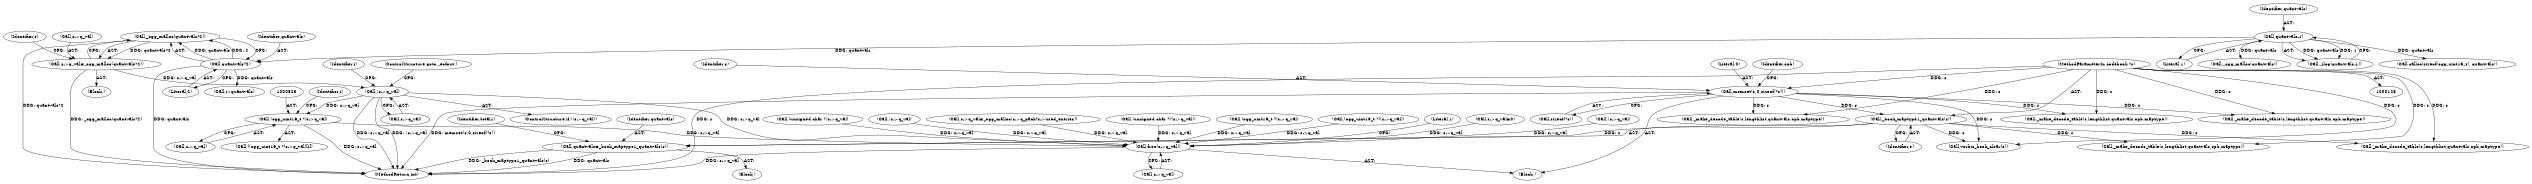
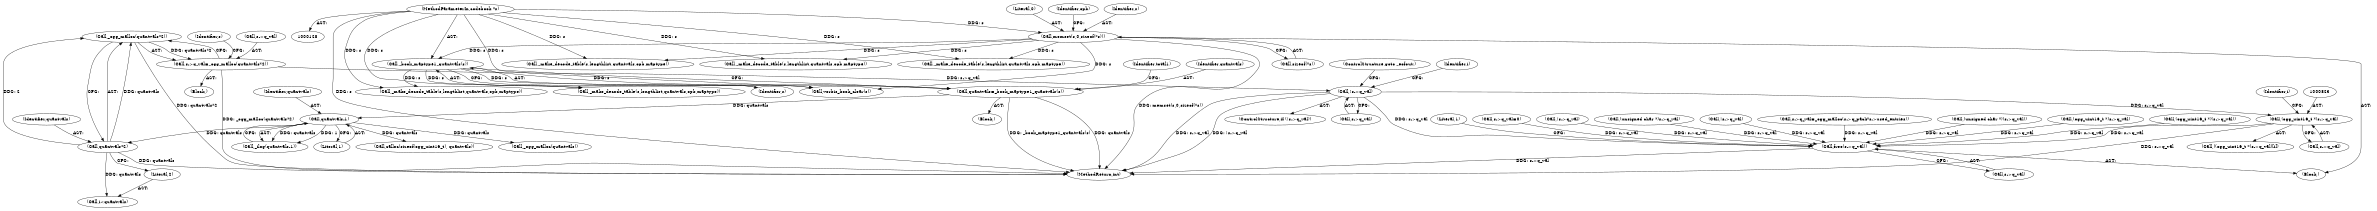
(201, 78) -> (137, 187)
none -> (711, 80)
none -> (655, 107)
